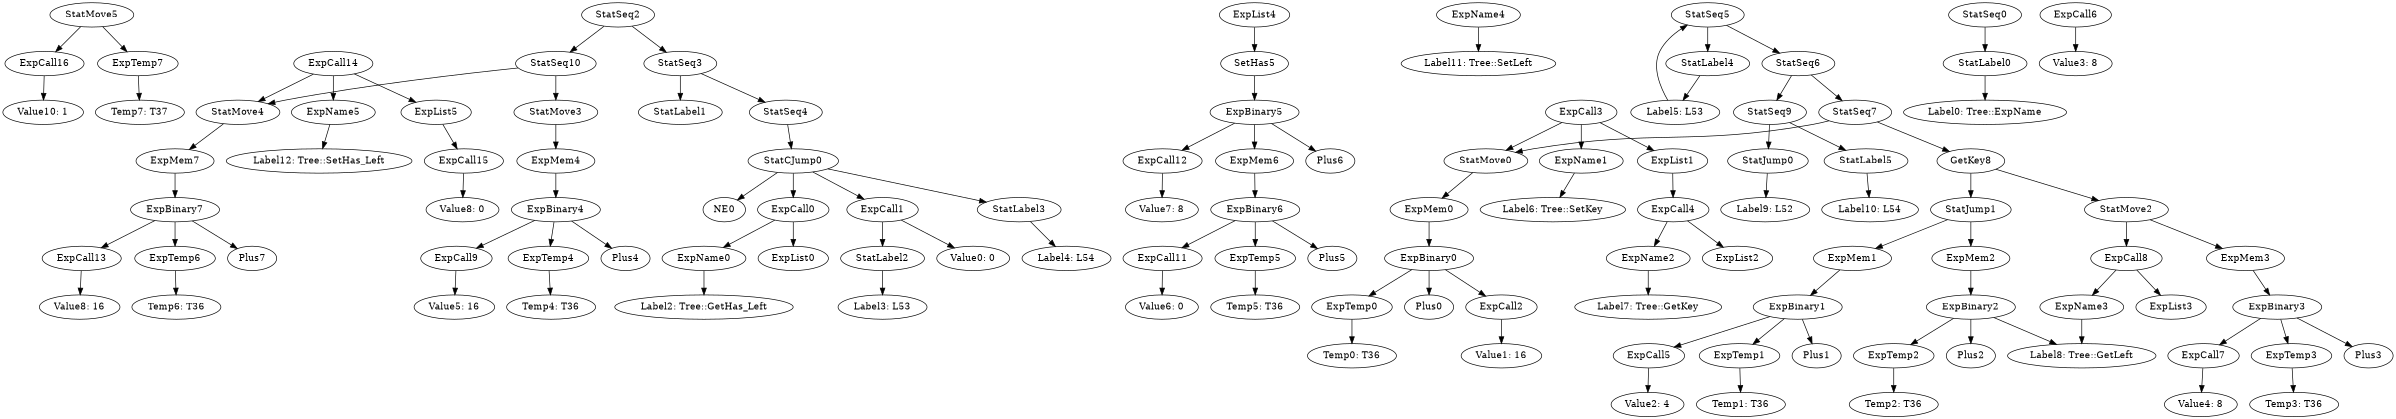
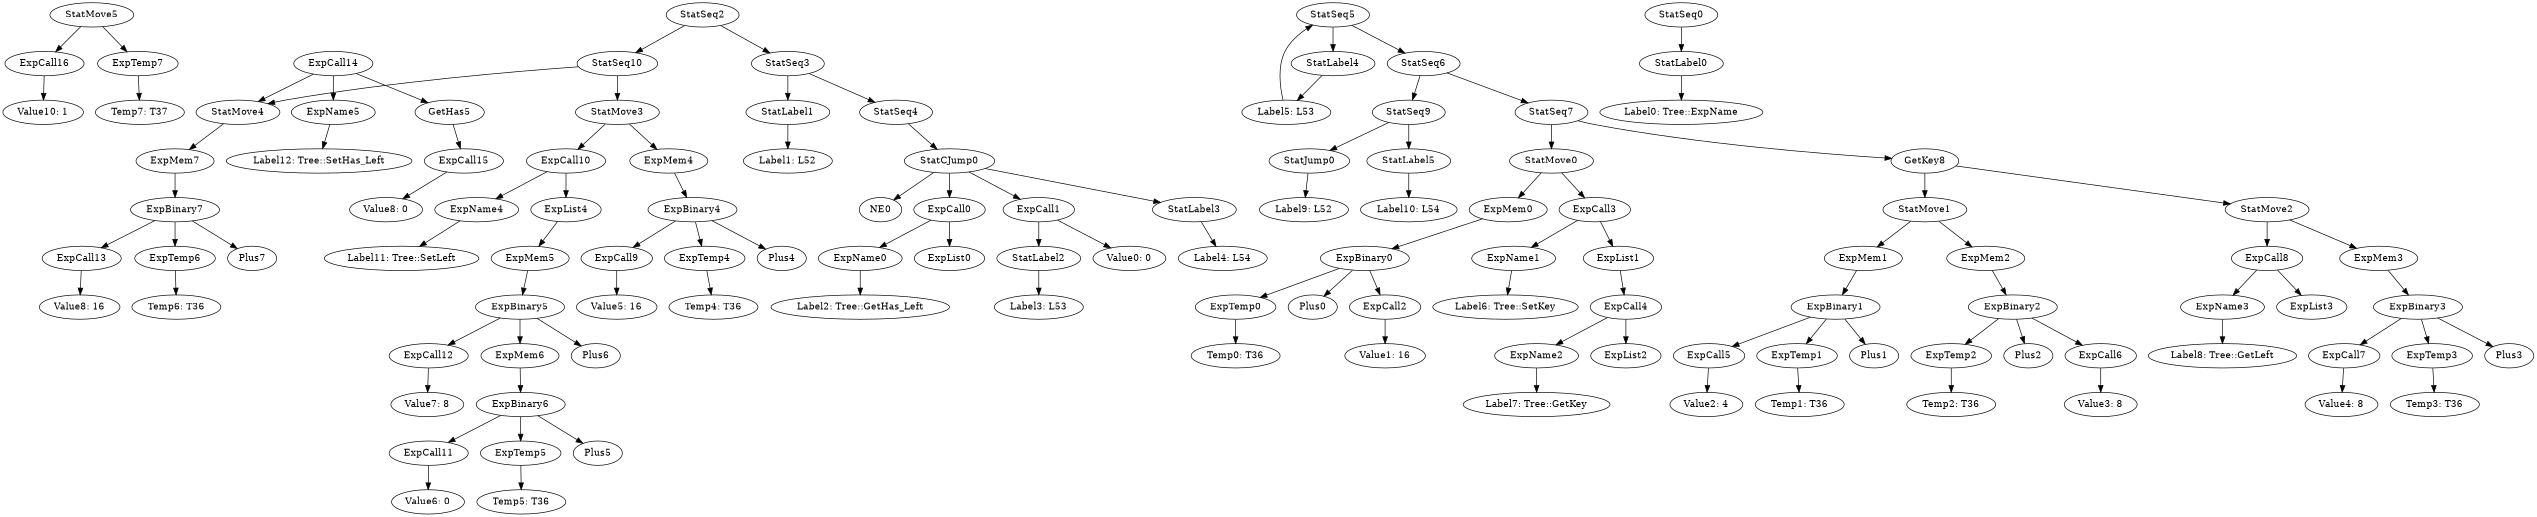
(1255, 64) -> (530, 258)
(436, 112) -> (450, 112)
(1537, 135) -> (1571, 183)
none -> (566, 161)
none -> (788, 161)
(1971, 210) -> (1925, 210)
(2022, 330) -> (2054, 330)
